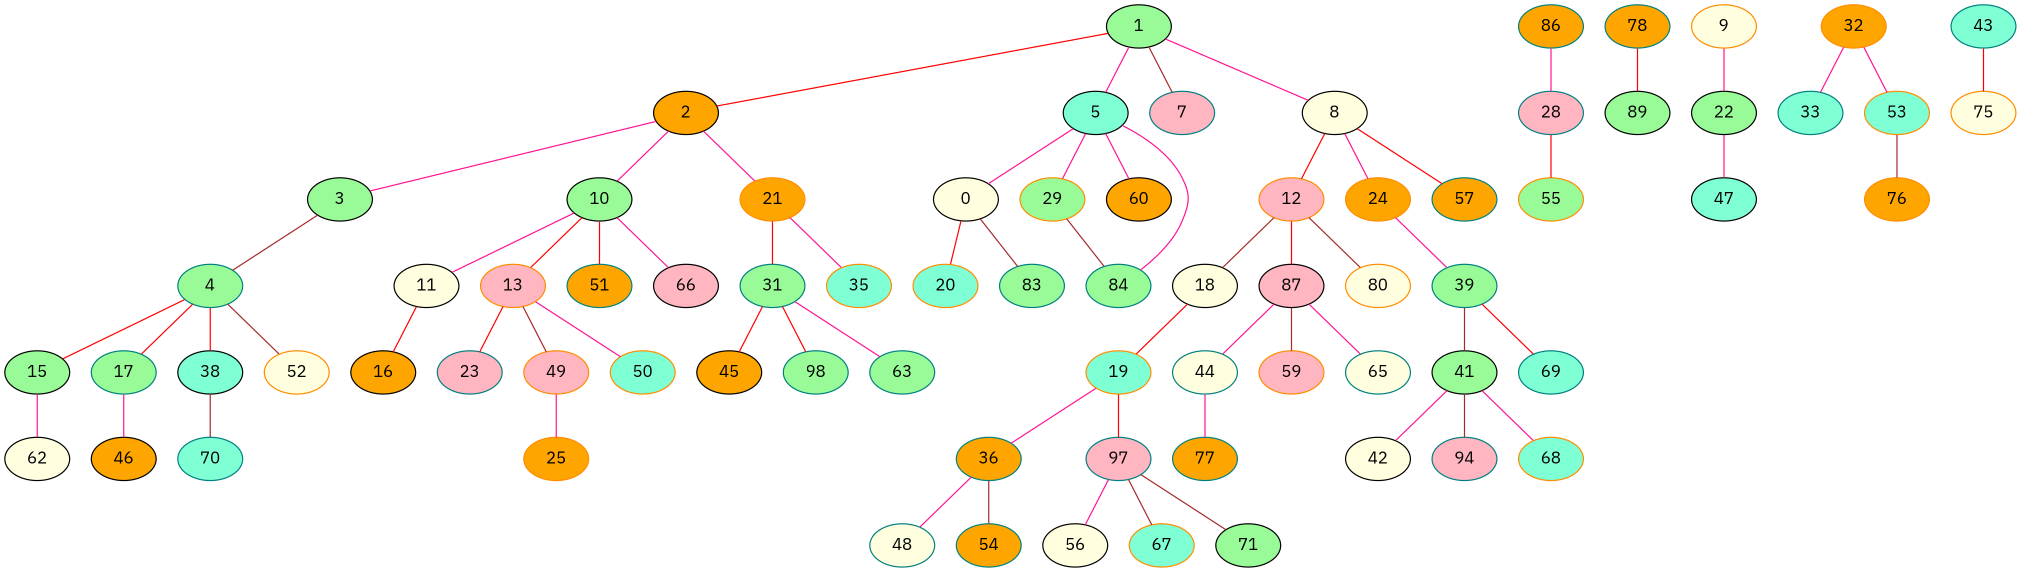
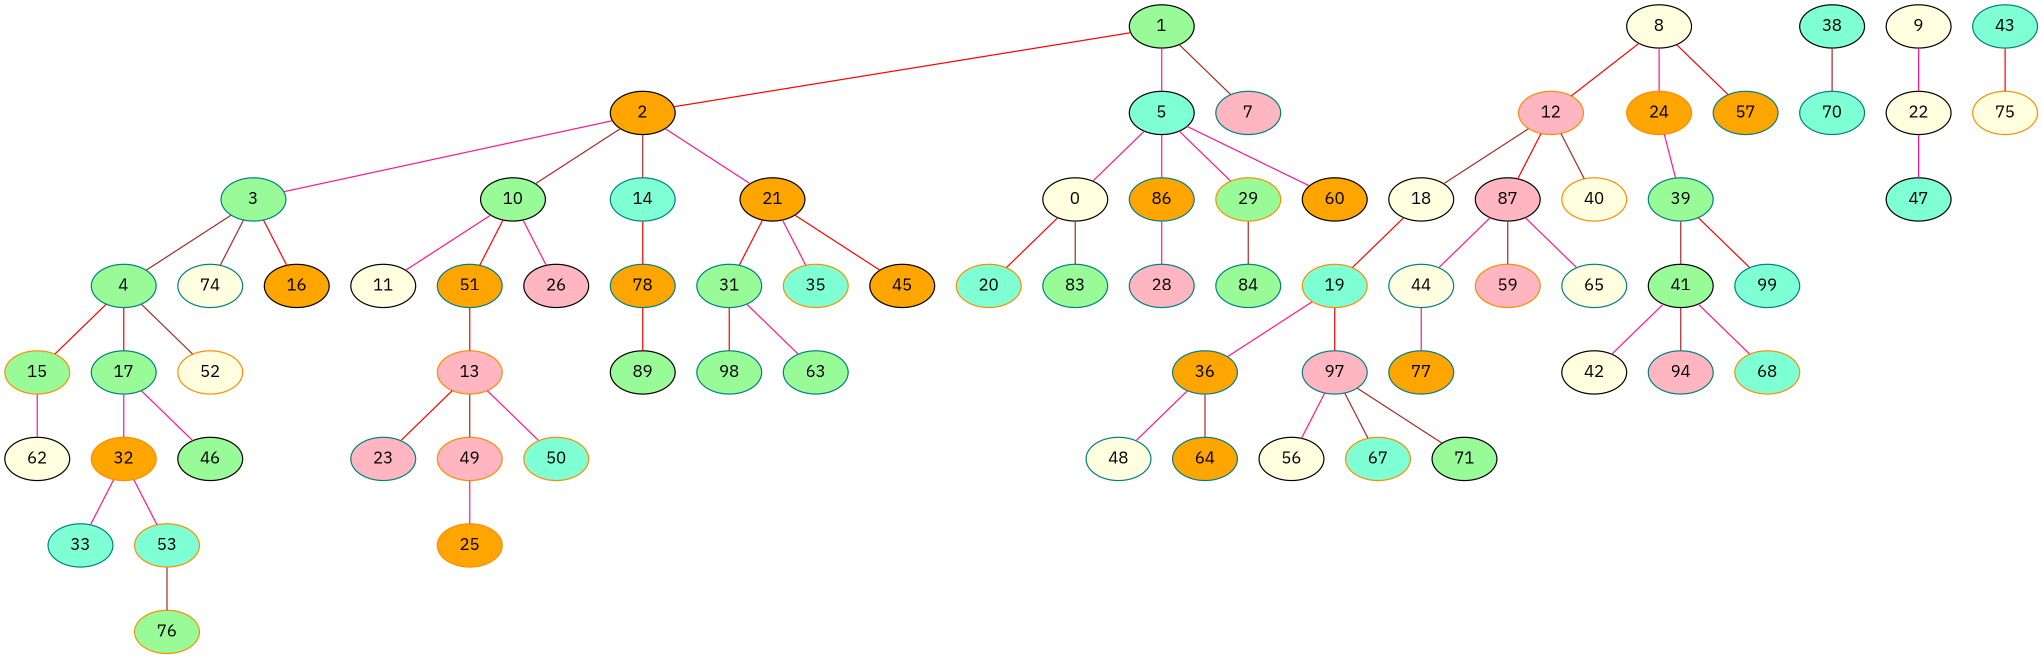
(1724, 26) -> (1919, 26)
(1237, 70) -> none
(1724, 113) -> (1919, 113)
(643, 156) -> (578, 156)
(1187, 191) -> (1162, 156)
(340, 199) -> (253, 199)
none -> (643, 199)
(772, 199) -> (772, 199)
(1551, 199) -> none
(1897, 199) -> (167, 632)
(556, 243) -> (470, 329)
none -> (210, 286)
(686, 286) -> (556, 286)
(1378, 286) -> (1594, 199)
(210, 329) -> none
(405, 329) -> (275, 243)
(751, 329) -> (837, 243)
(37, 372) -> (37, 372)
(1551, 372) -> (1767, 286)
none -> (124, 416)
(124, 459) -> (210, 459)
(989, 545) -> (1205, 459)
